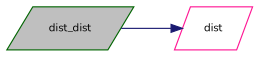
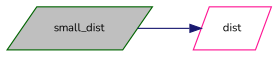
(70, 28) -> (80, 28)
